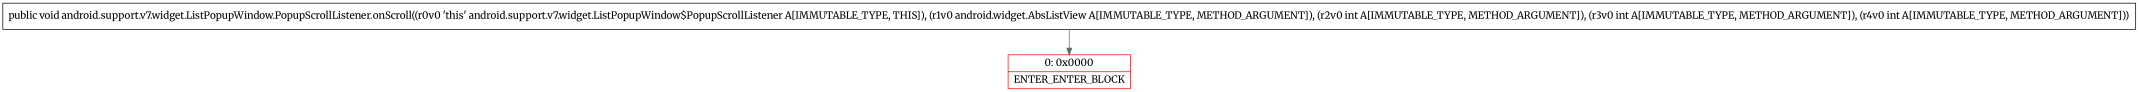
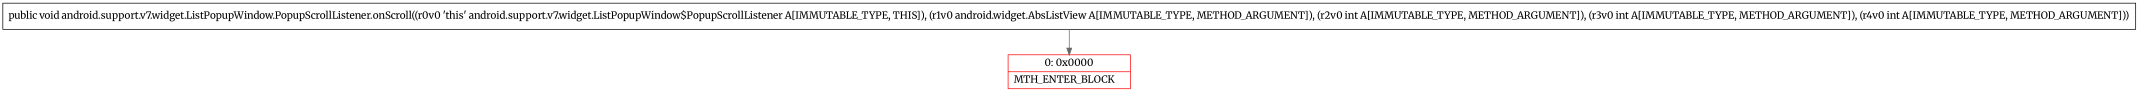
(1069, 80) -> (1064, 80)
